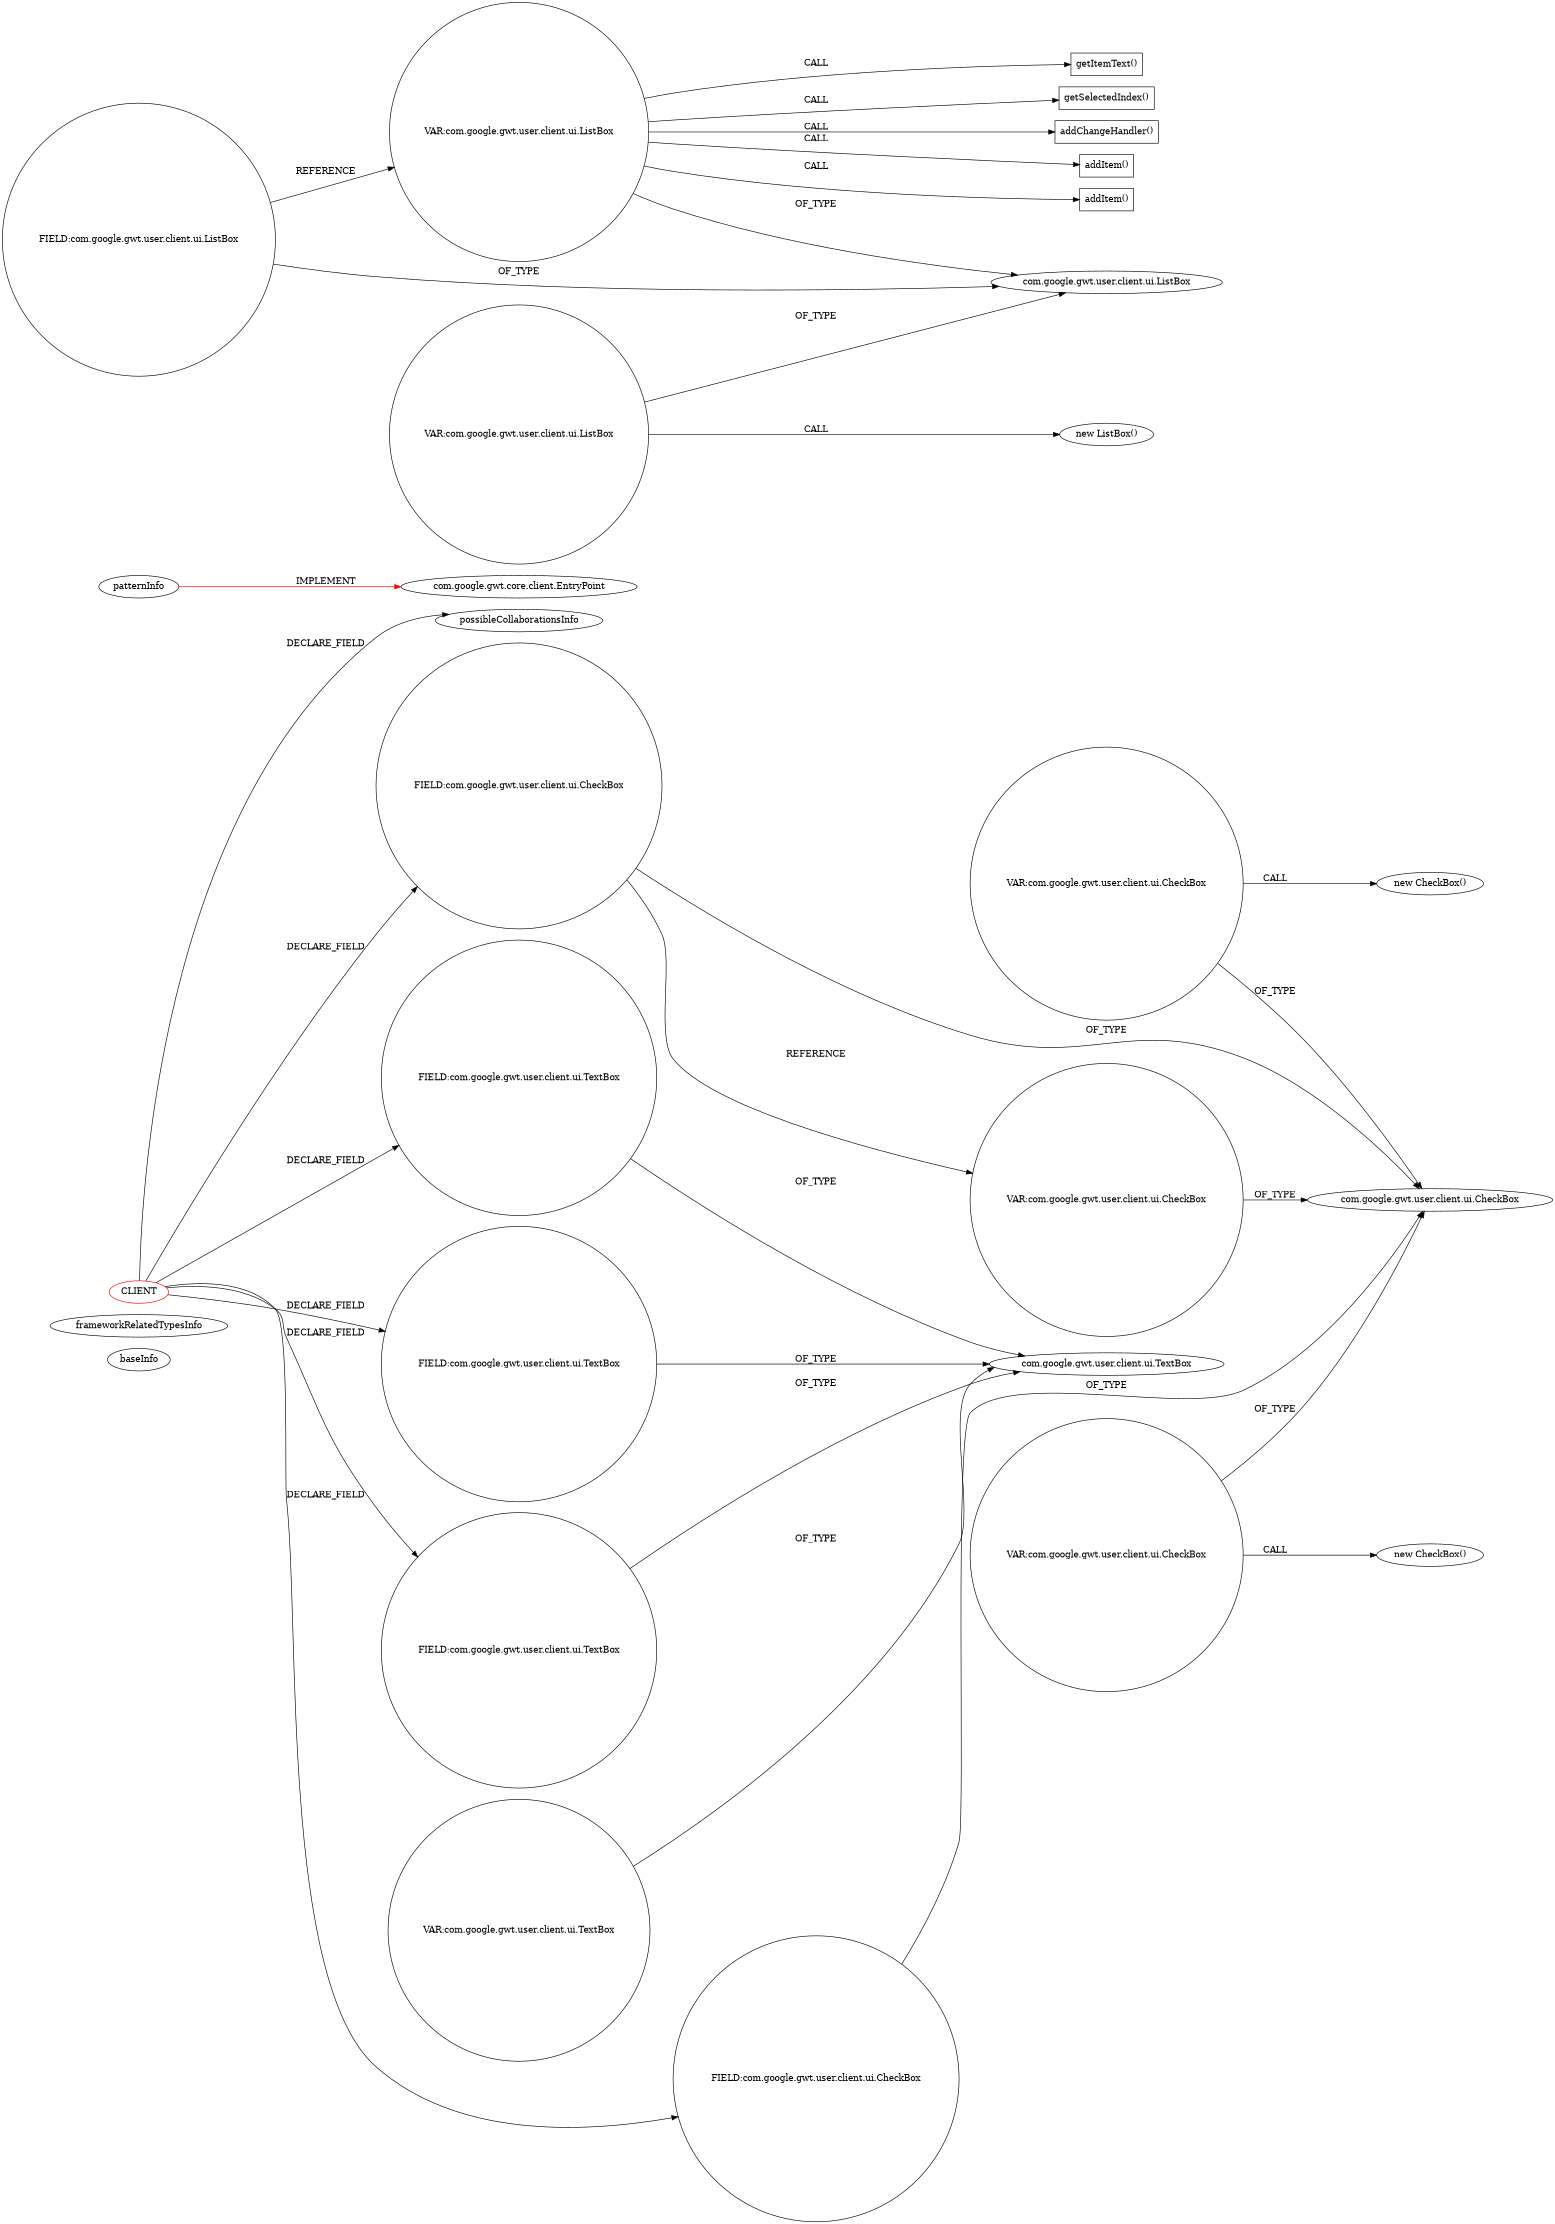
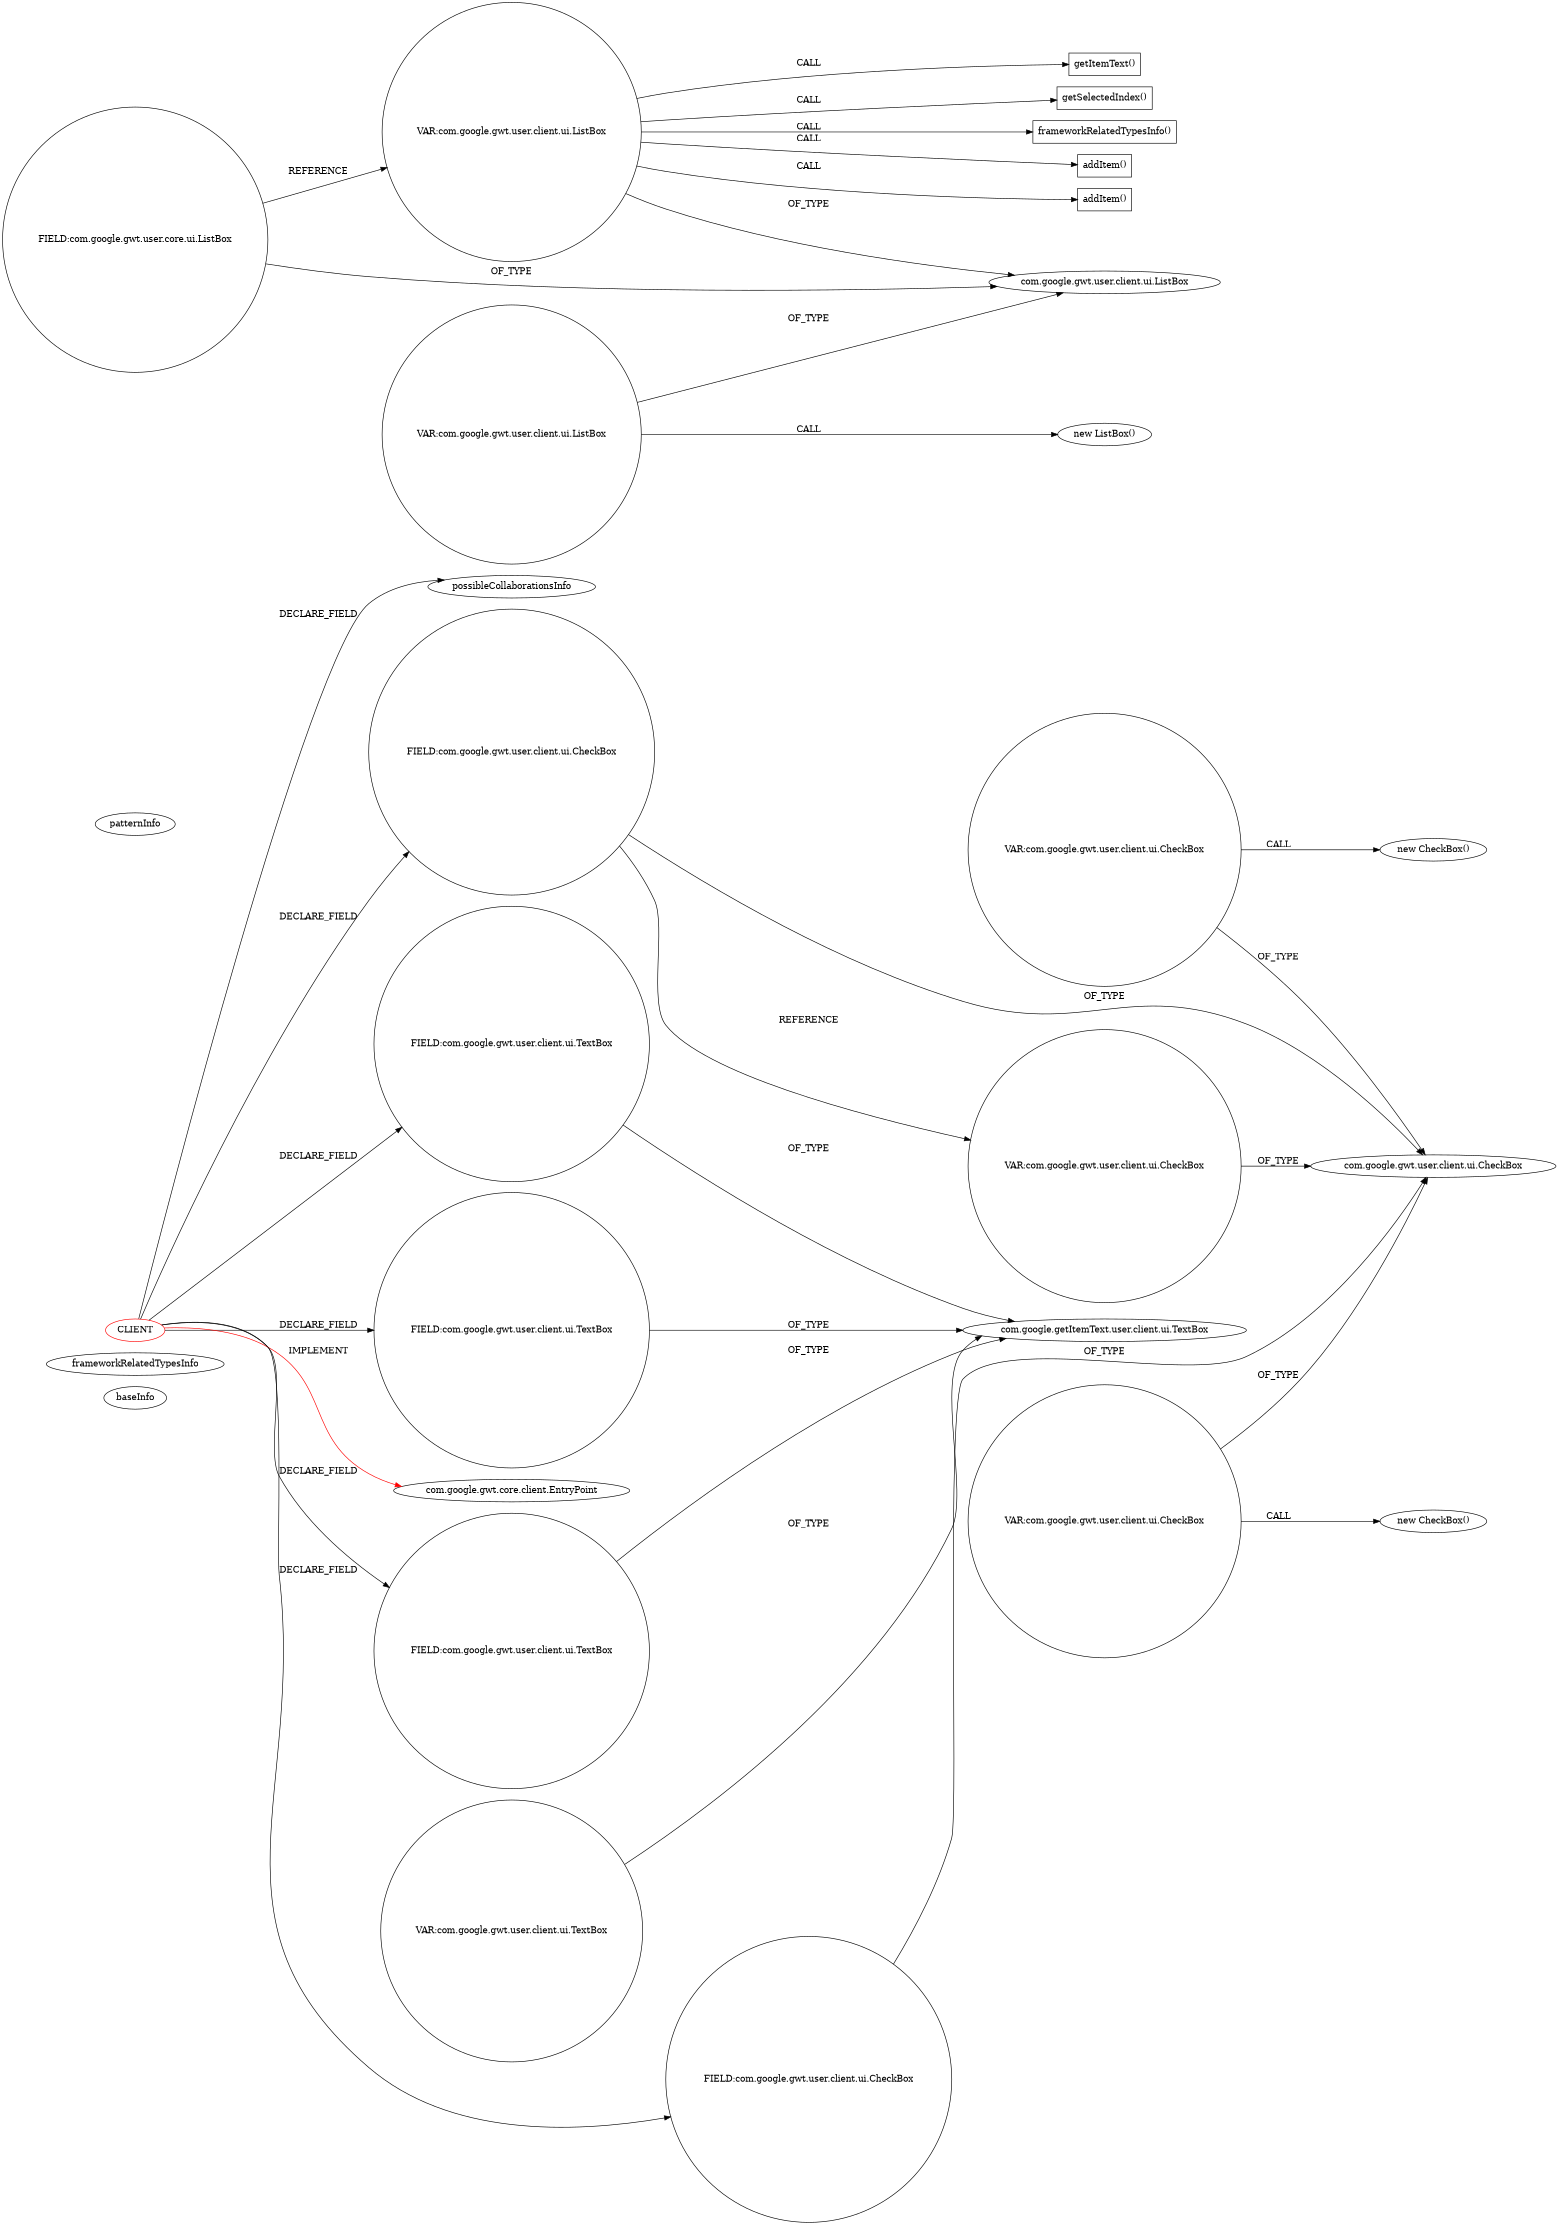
(1107, 132) -> (1105, 132)
(139, 240) -> (135, 240)
(287, 587) -> (301, 1376)
(1107, 1364) -> (1105, 1330)
